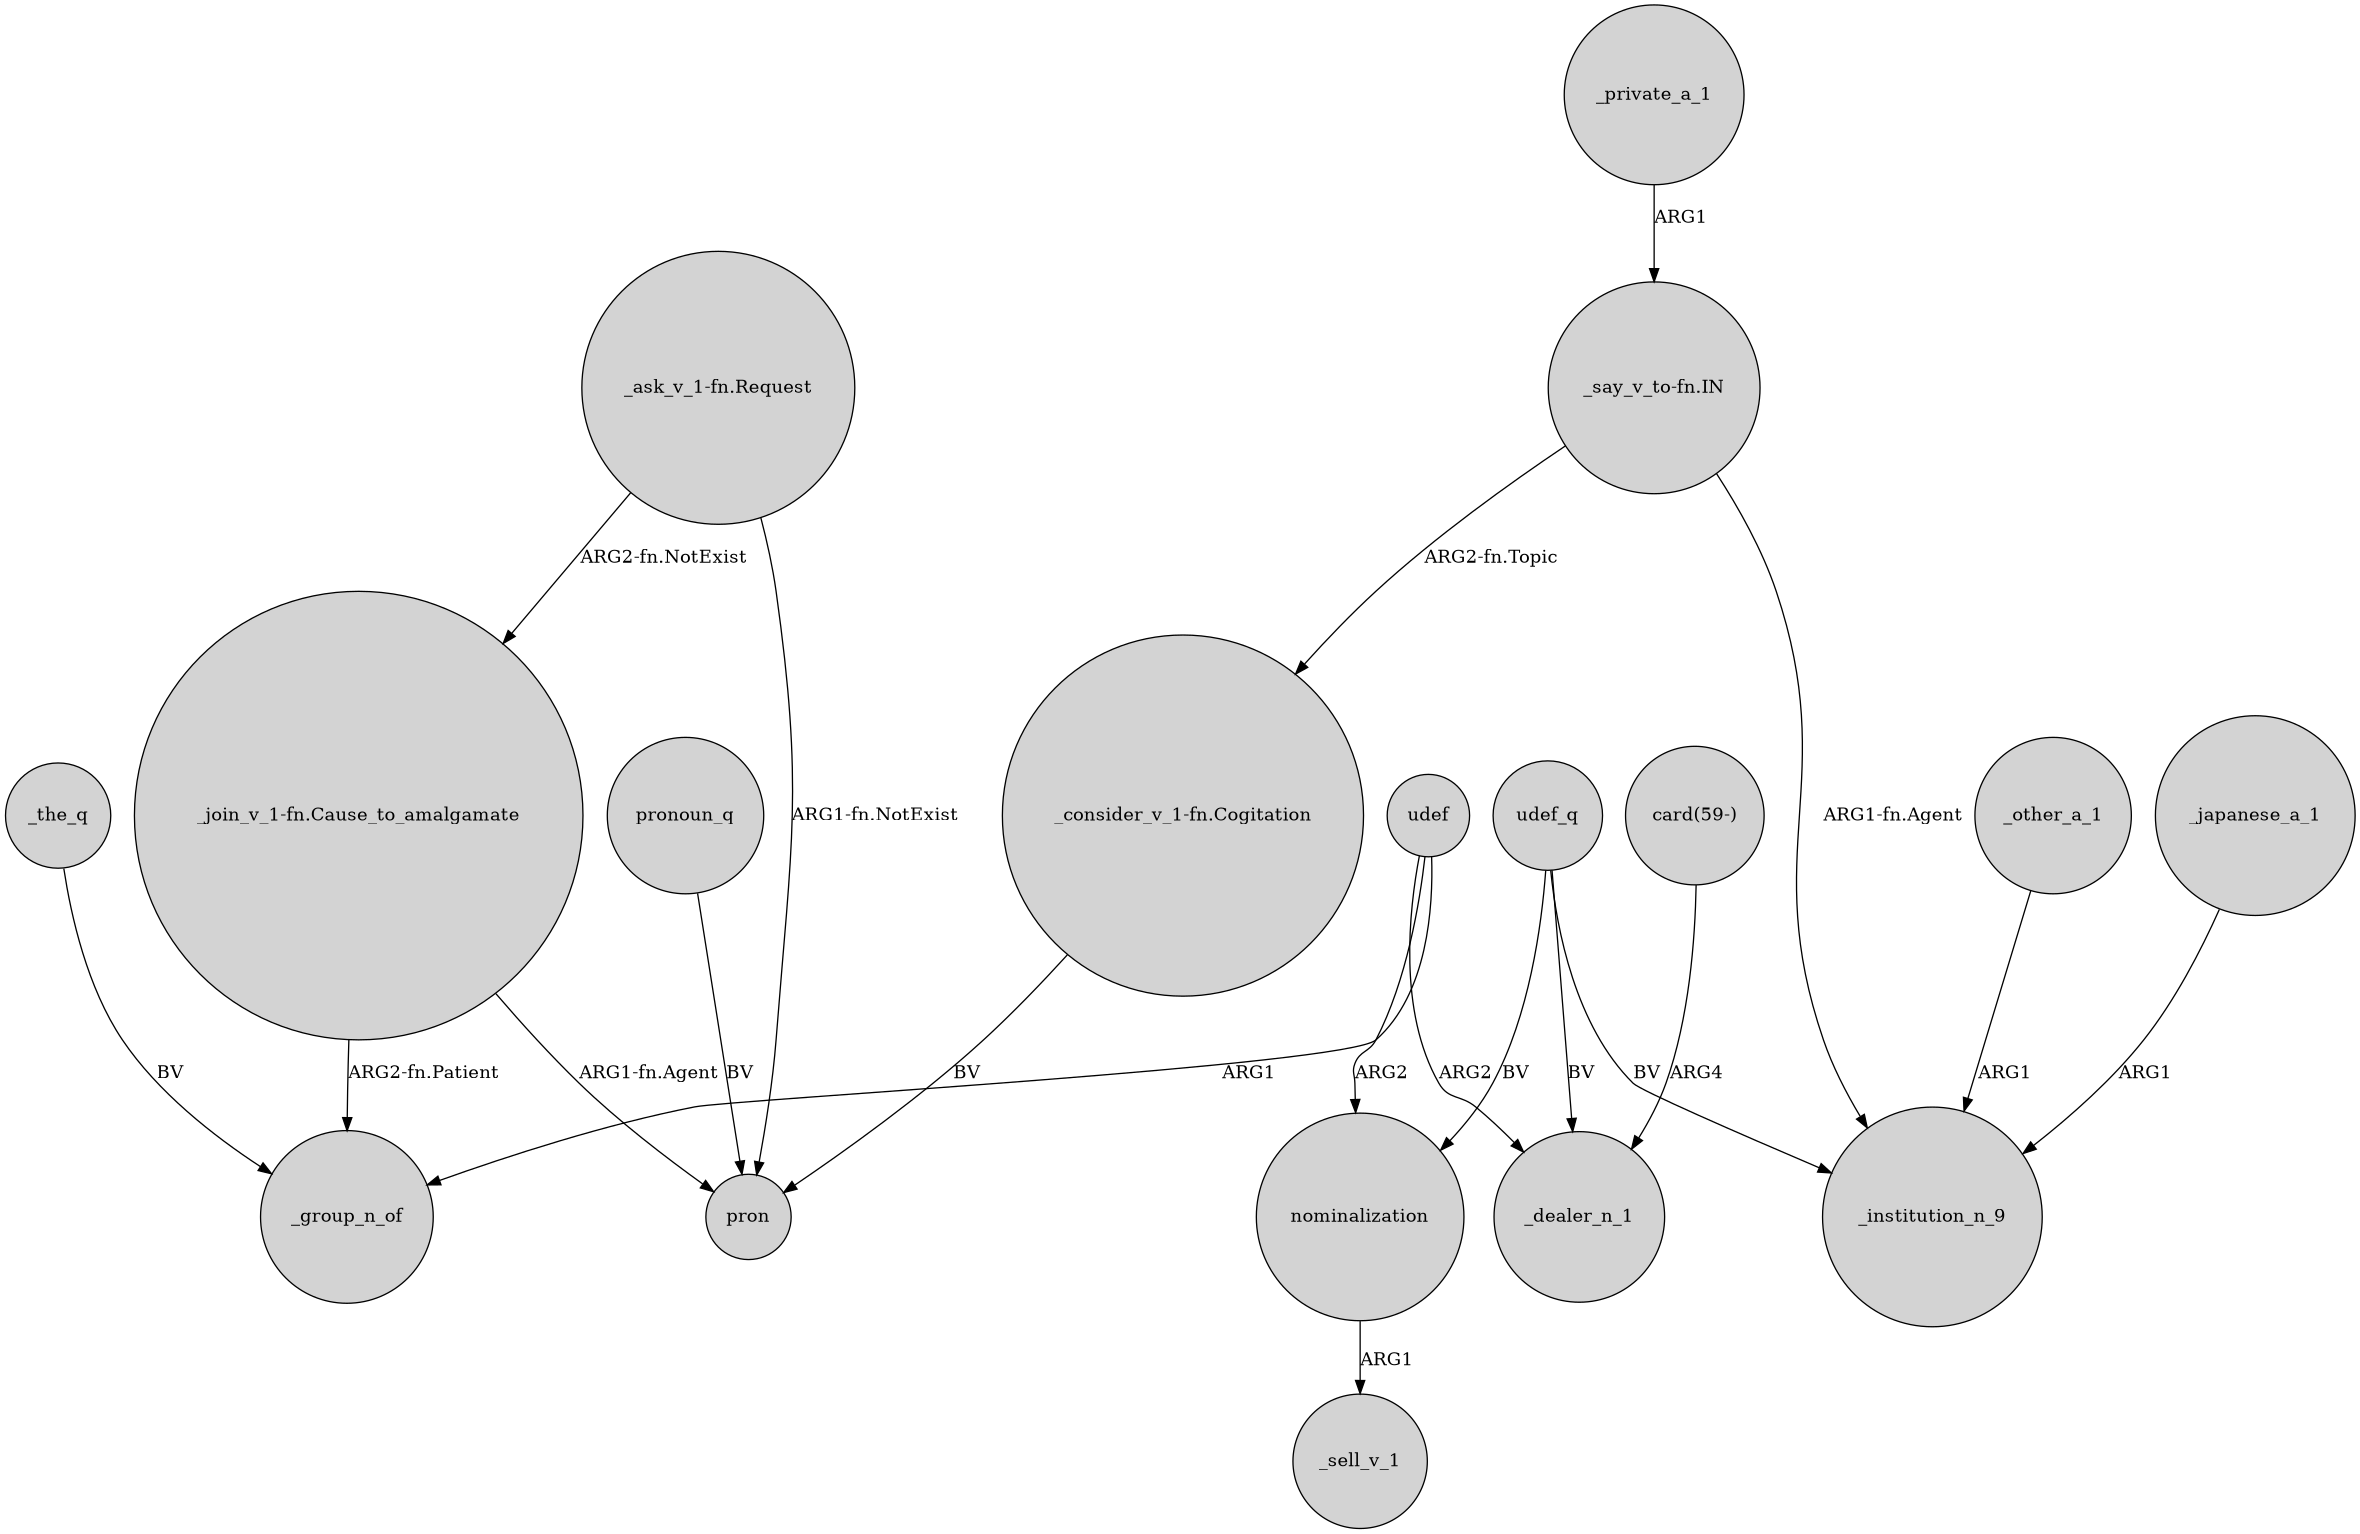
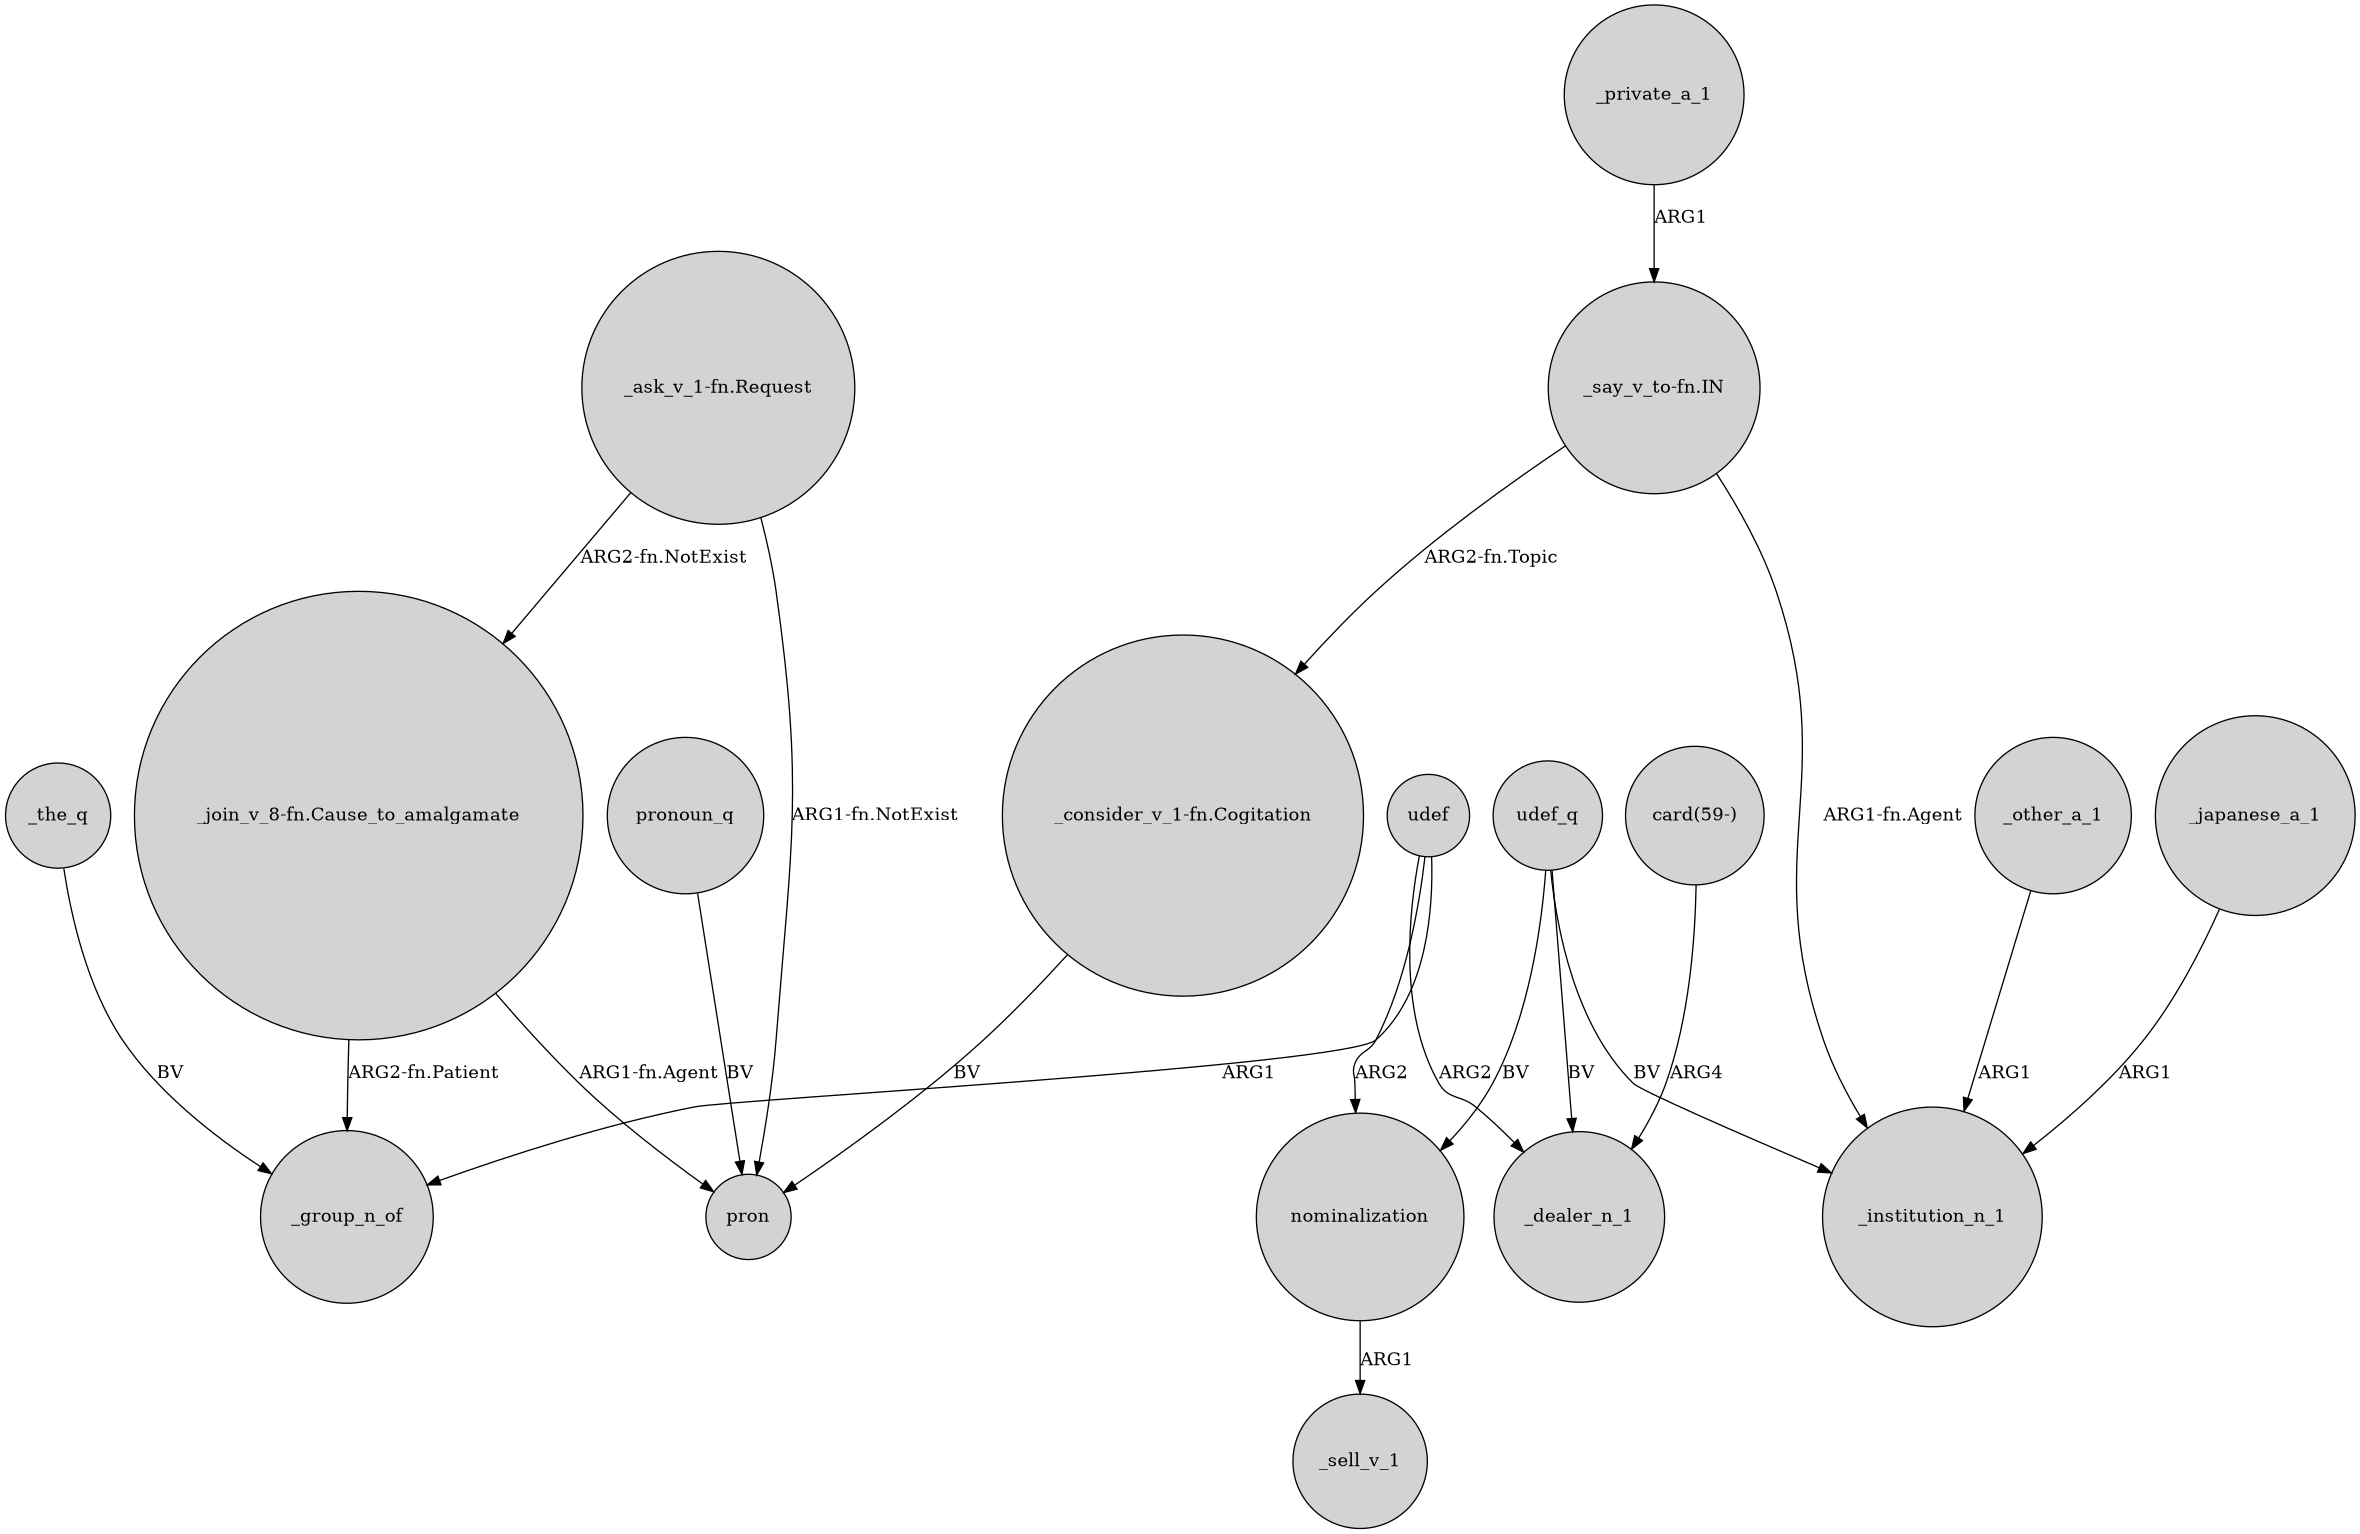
(359, 816) -> (359, 816)
(1932, 1217) -> (1932, 1217)
